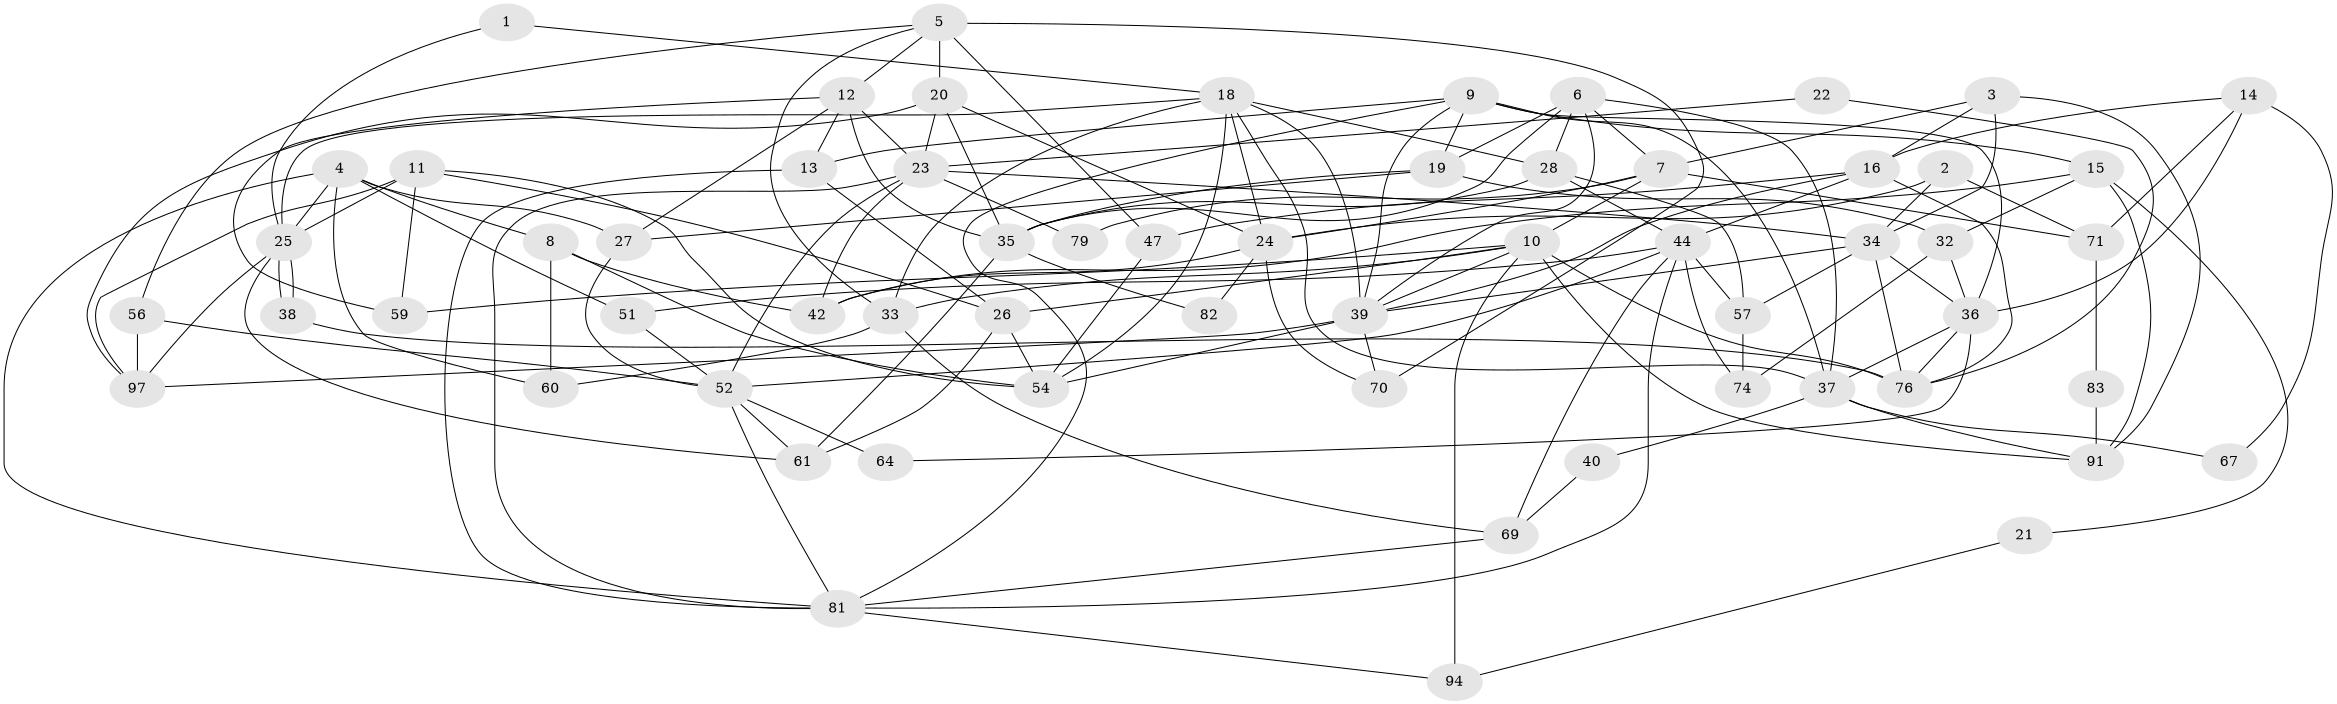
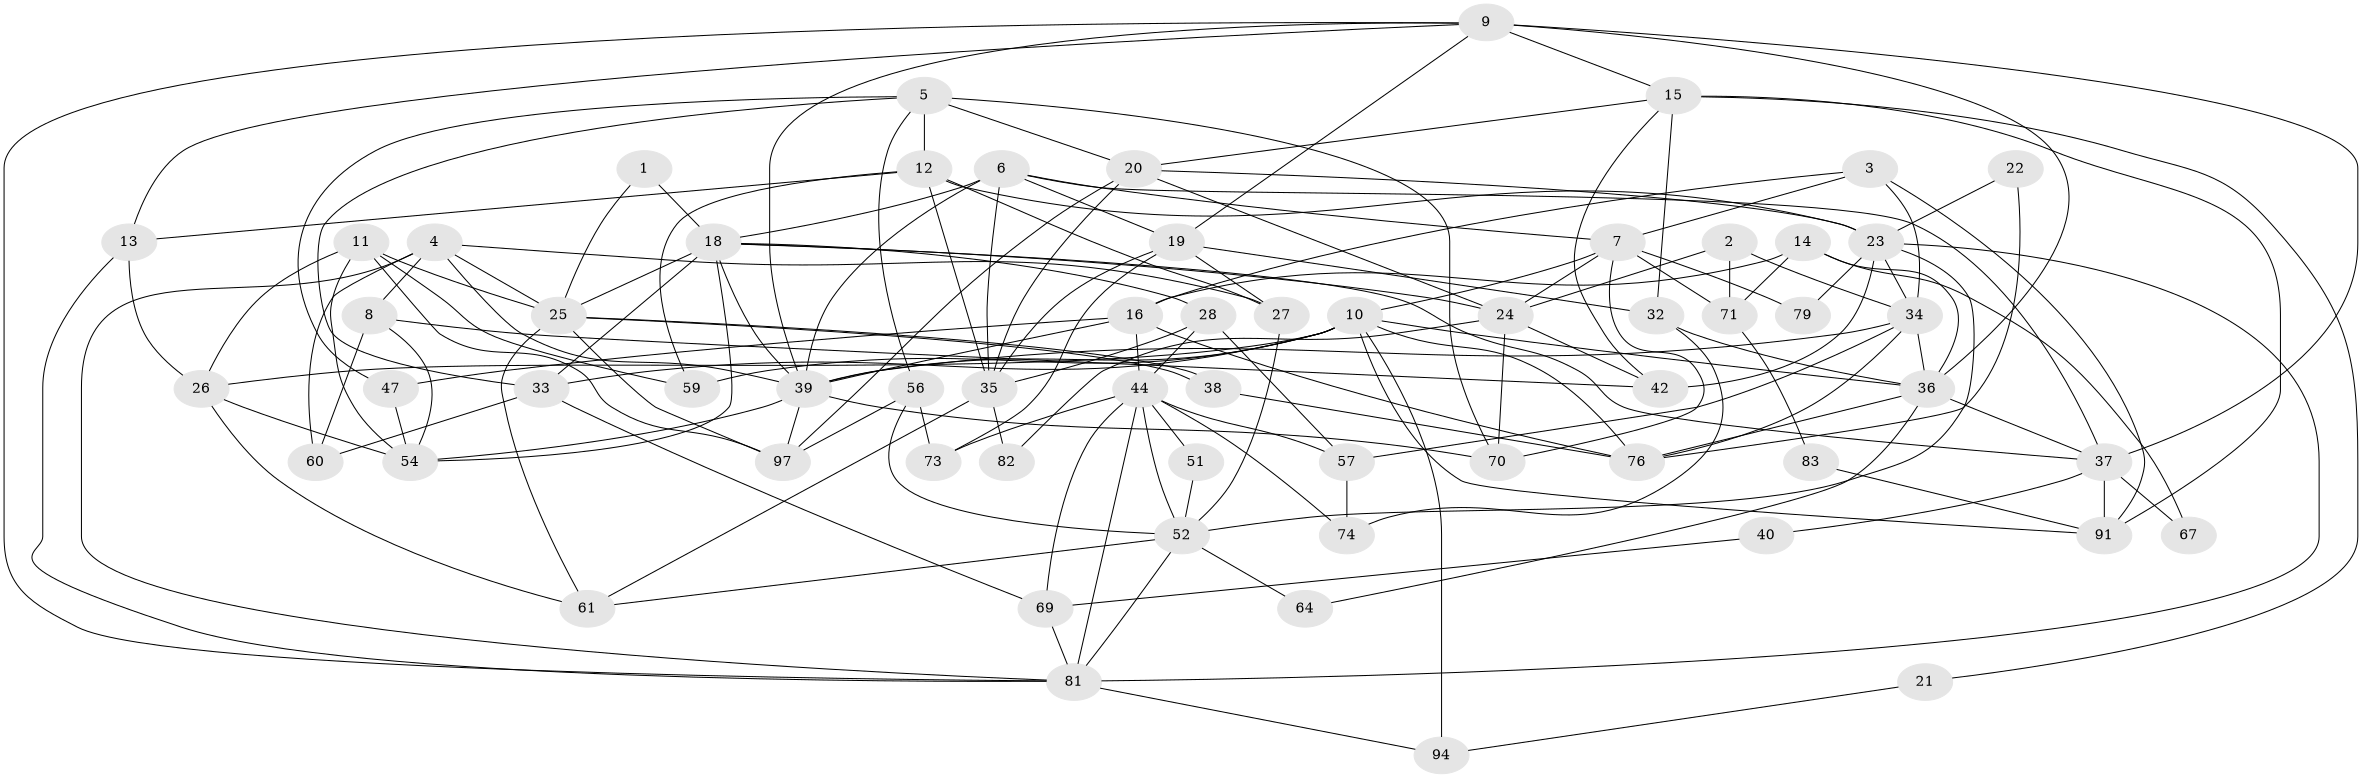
none -> (1404, 132)
(1564, 132) -> (861, 214)
(483, 245) -> (560, 350)
none -> (1719, 365)
none -> (1703, 397)
none -> (934, 462)
